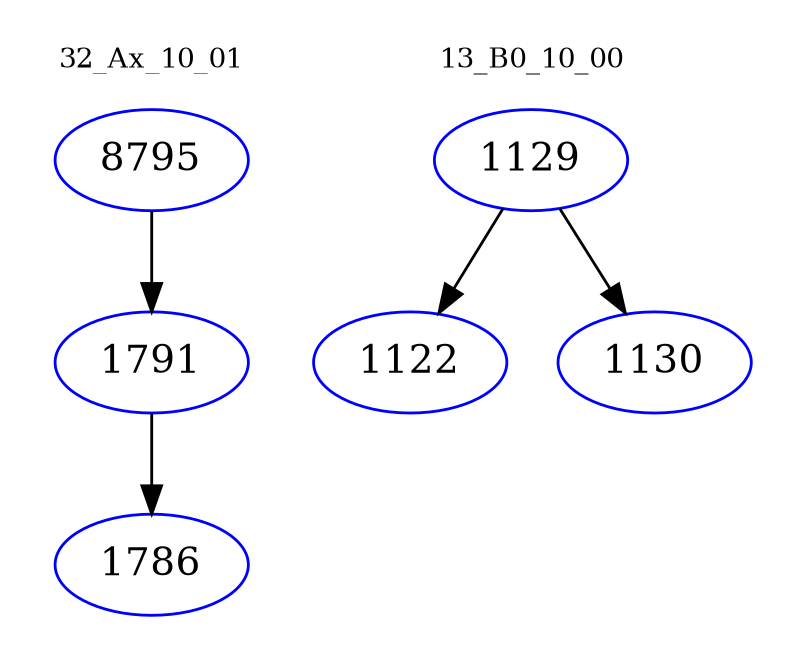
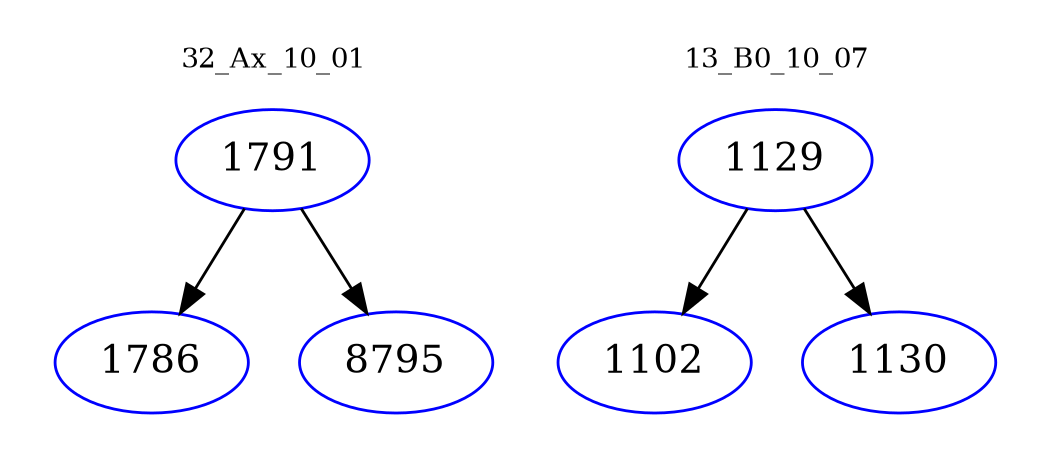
(532, 60) -> (777, 60)
(152, 248) -> (326, 249)
(410, 362) -> (655, 362)
